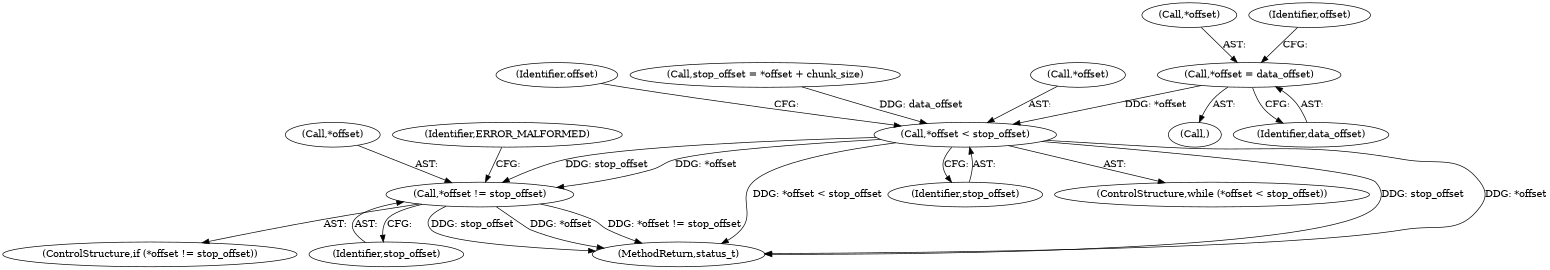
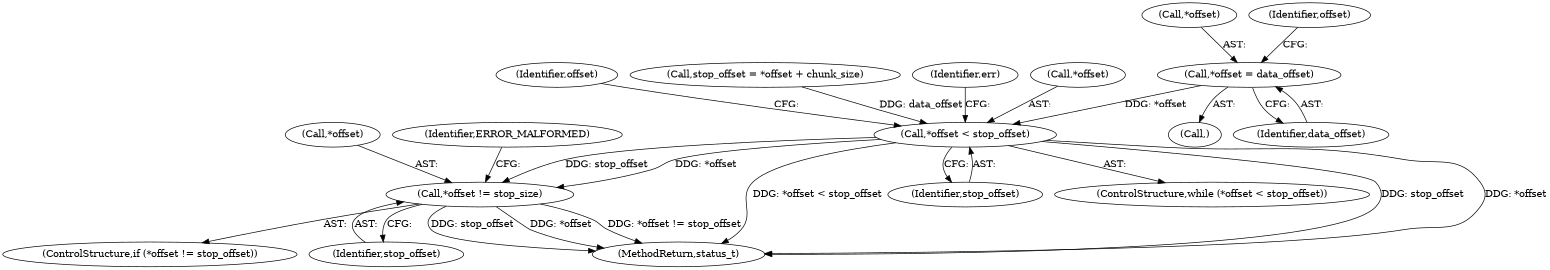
none -> (965, 75)
(480, 195) -> (480, 195)
